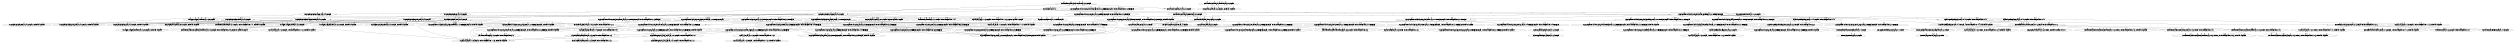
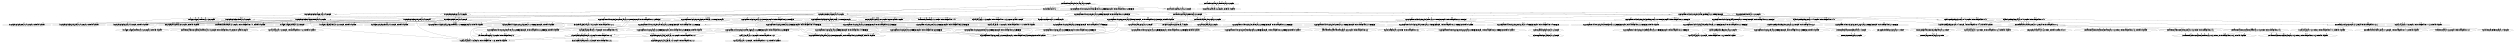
(1076, 4) -> (1076, 4)
